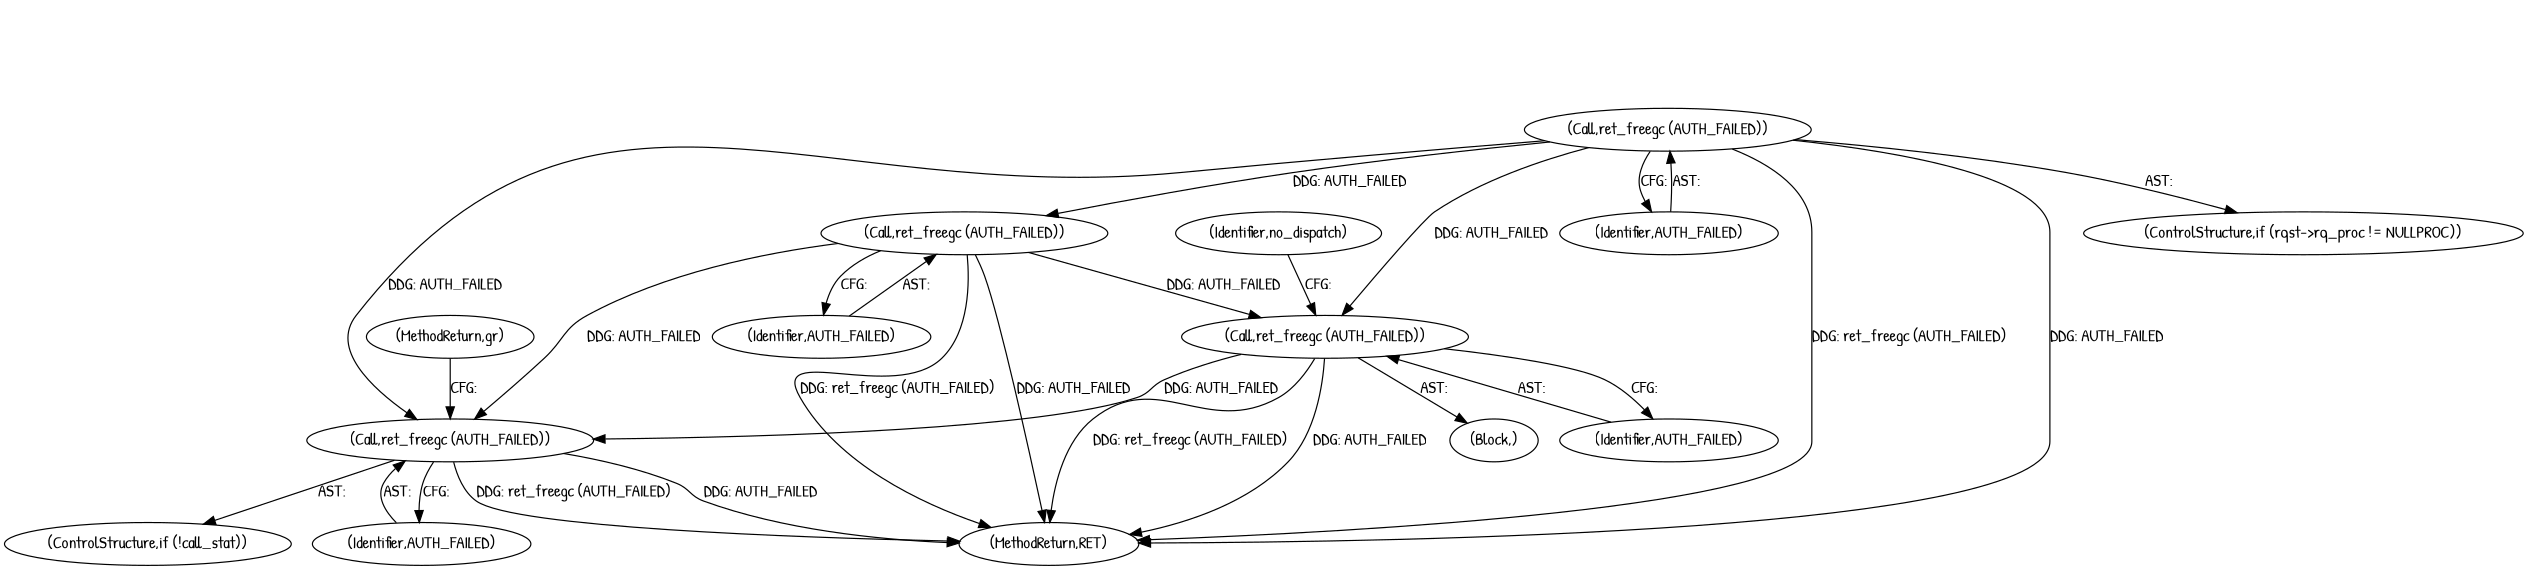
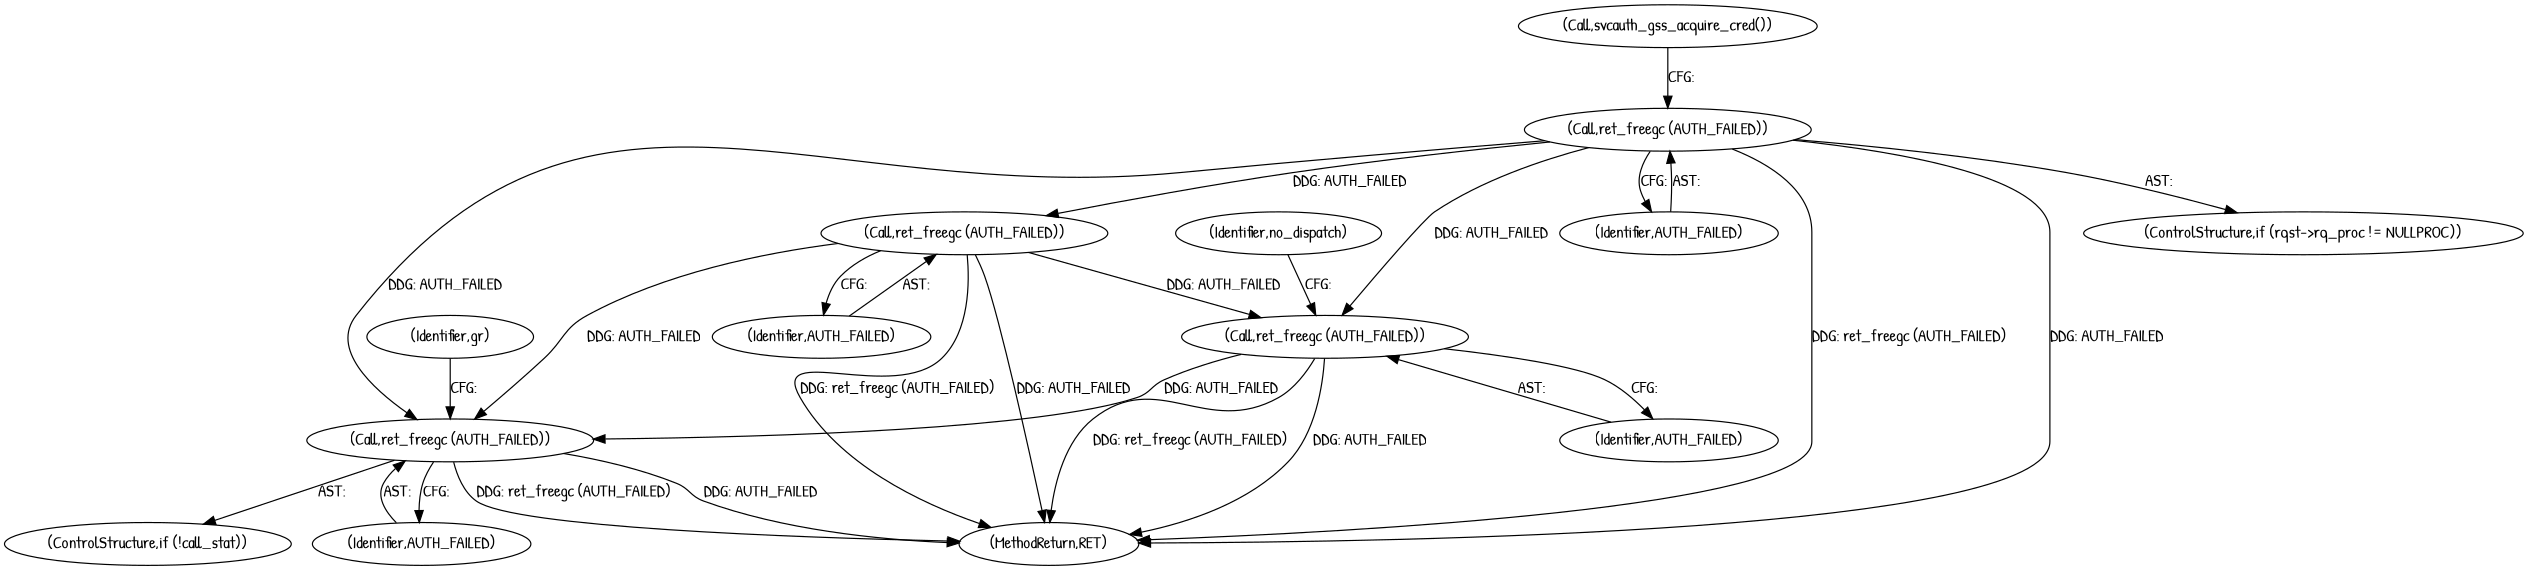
none -> (1668, 26)
(450, 337) -> (450, 337)
(1494, 440) -> none
